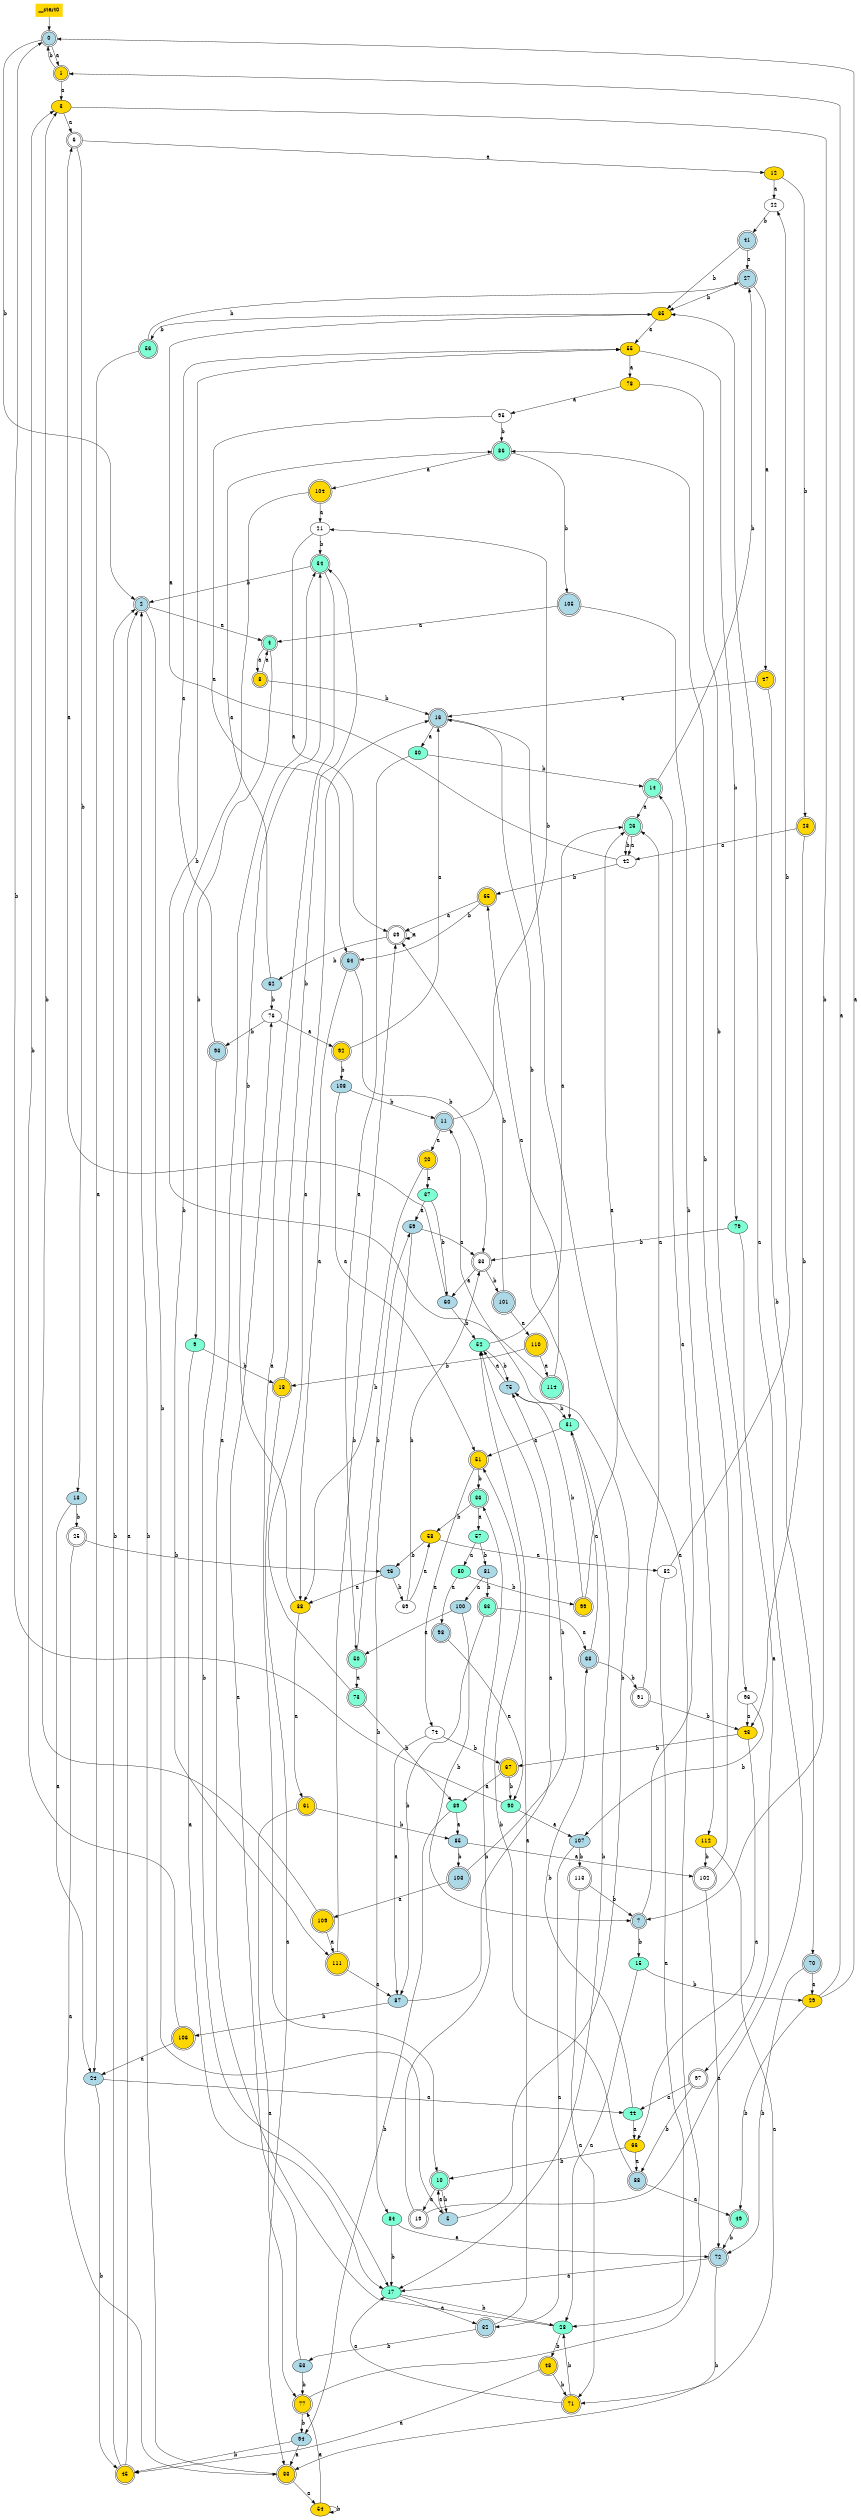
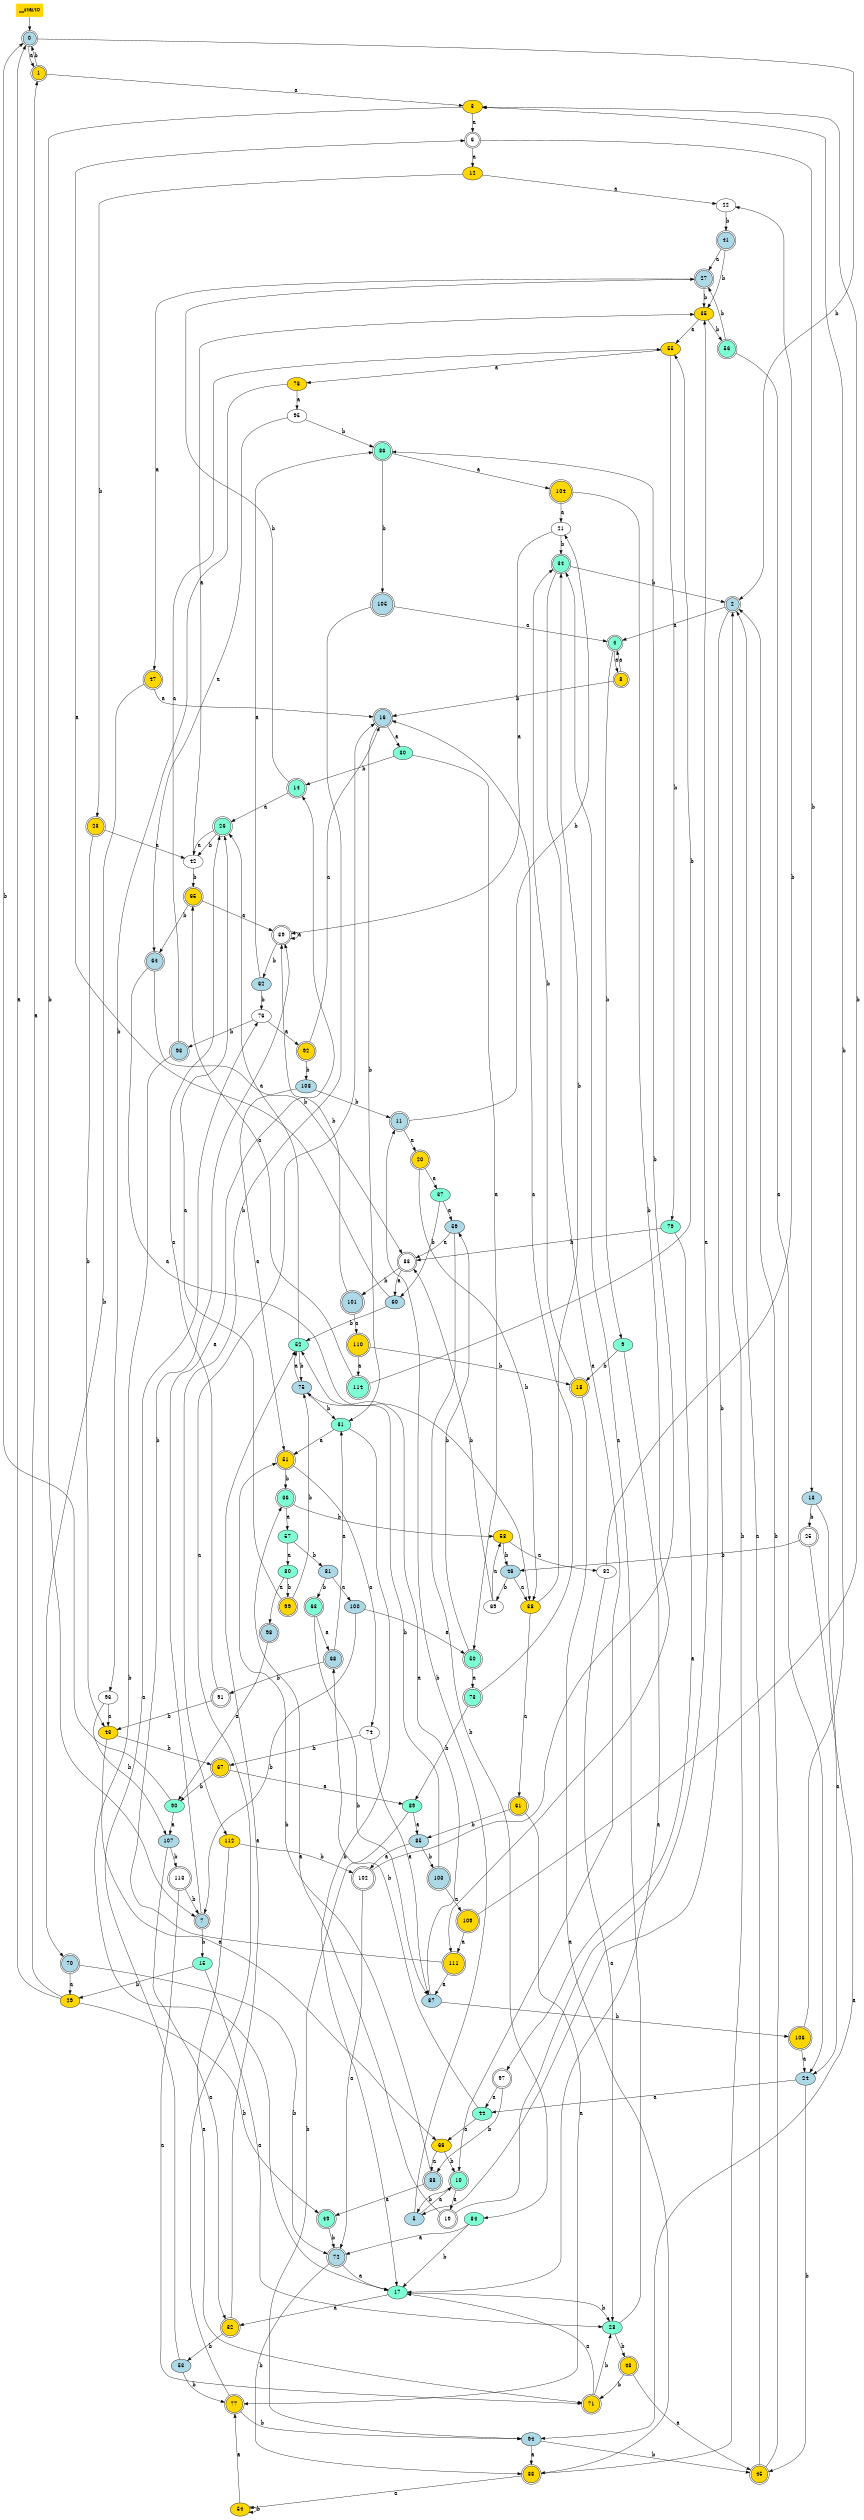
(487, 1857) -> (301, 1857)
(67, 2077) -> (828, 2074)
(485, 2328) -> (230, 2328)
